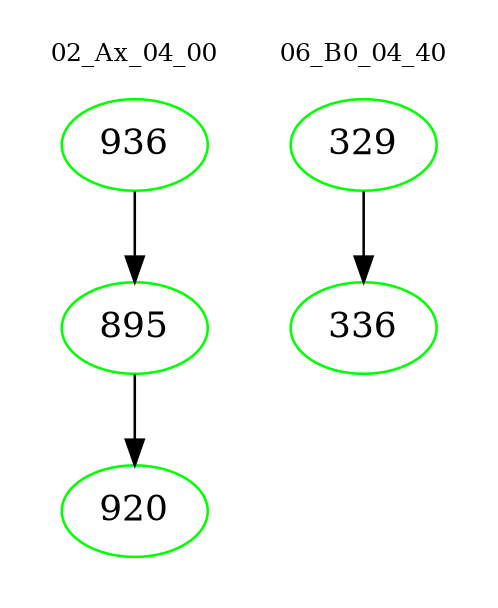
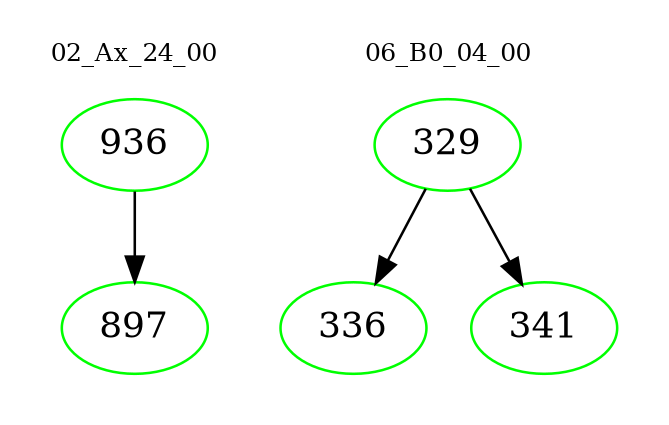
(135, 55) -> (135, 55)
(364, 55) -> (449, 55)
(135, 328) -> (135, 328)
none -> (544, 328)
(135, 511) -> none
